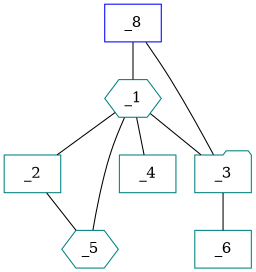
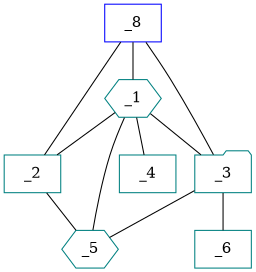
none -> (83, 98)
none -> (152, 214)
